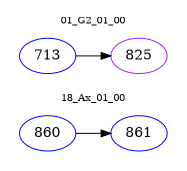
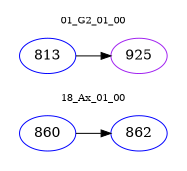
(48, 56) -> (48, 56)
(139, 56) -> (139, 56)
(139, 133) -> (139, 133)
